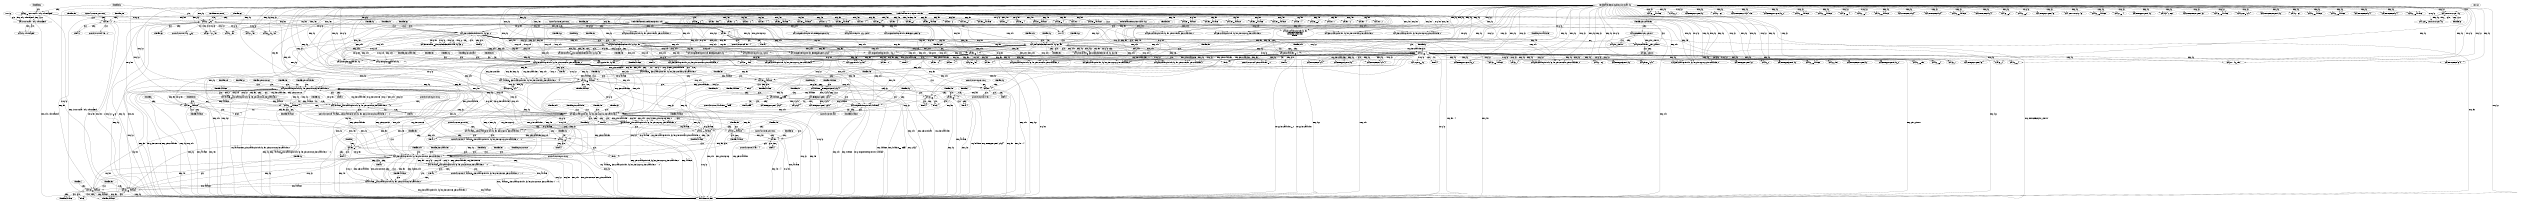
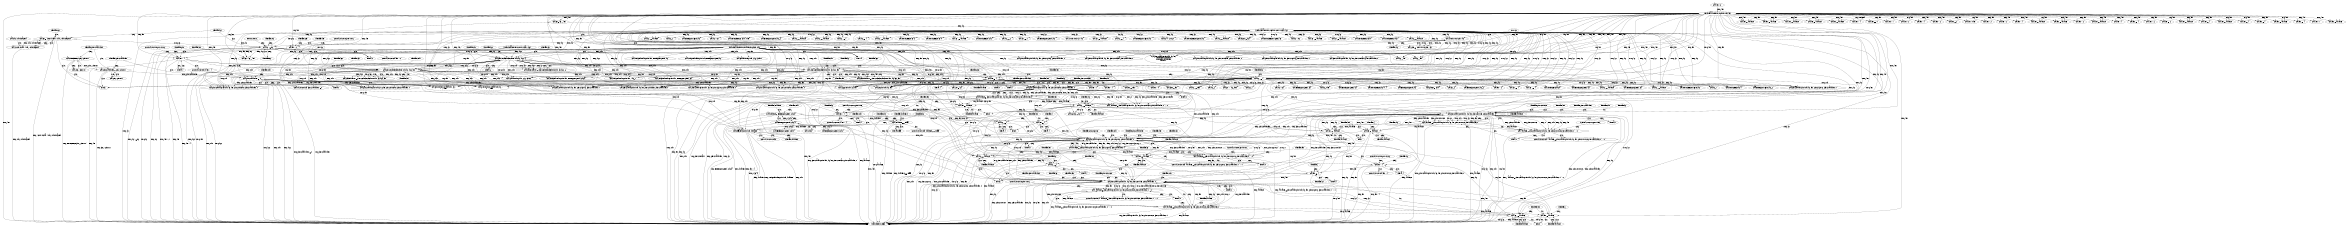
(922, 5) -> (909, 26)
(2050, 9) -> (1120, 35)
(217, 14) -> (252, 39)
(931, 18) -> (1717, 9)
(1300, 18) -> (1860, 18)
(14, 19) -> (339, 54)
(26, 27) -> none
(183, 33) -> none
(759, 33) -> (926, 59)
(442, 45) -> (545, 70)
(1418, 63) -> (957, 88)
none -> (800, 66)
none -> (583, 68)
(865, 106) -> (746, 131)
none -> (1091, 131)
